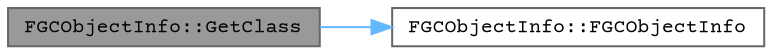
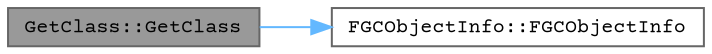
(164, 27) -> (134, 27)
